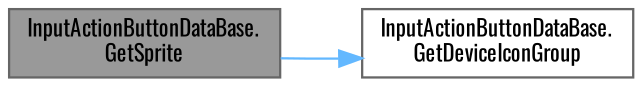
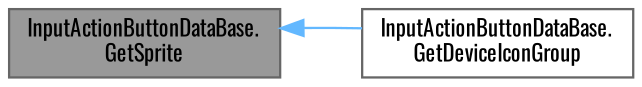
(310, 59) -> (333, 28)
